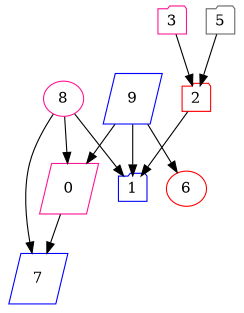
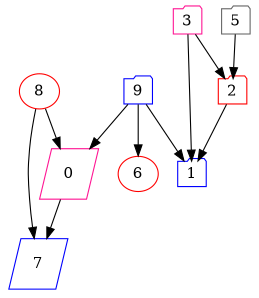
(64, 99) -> (39, 91)
(133, 99) -> (138, 91)
(95, 139) -> (190, 92)
